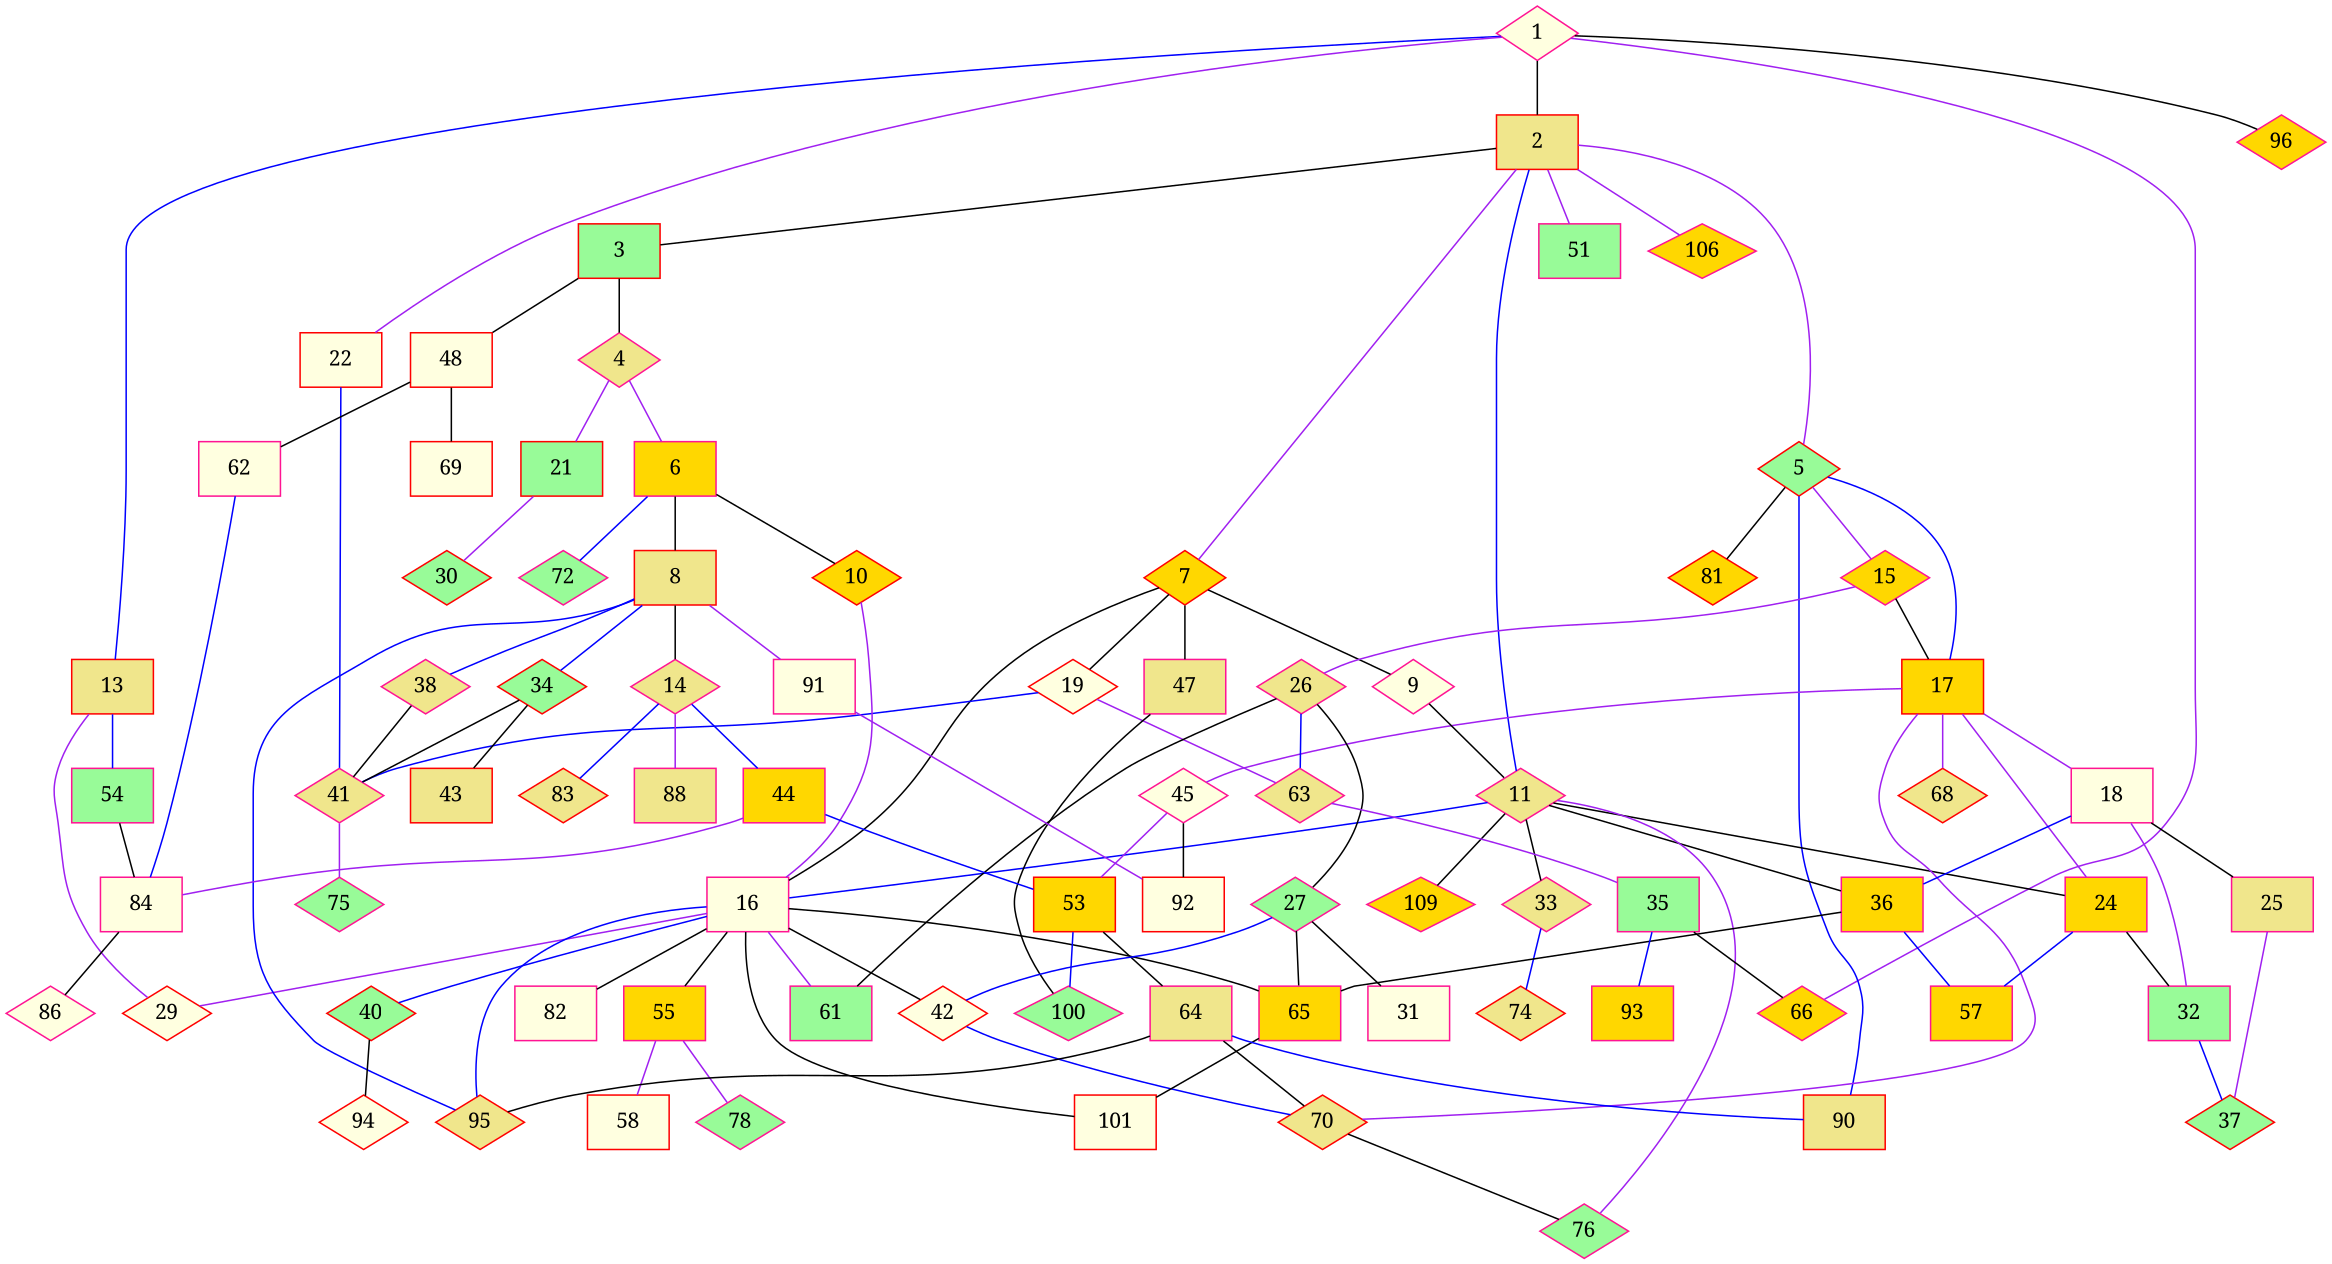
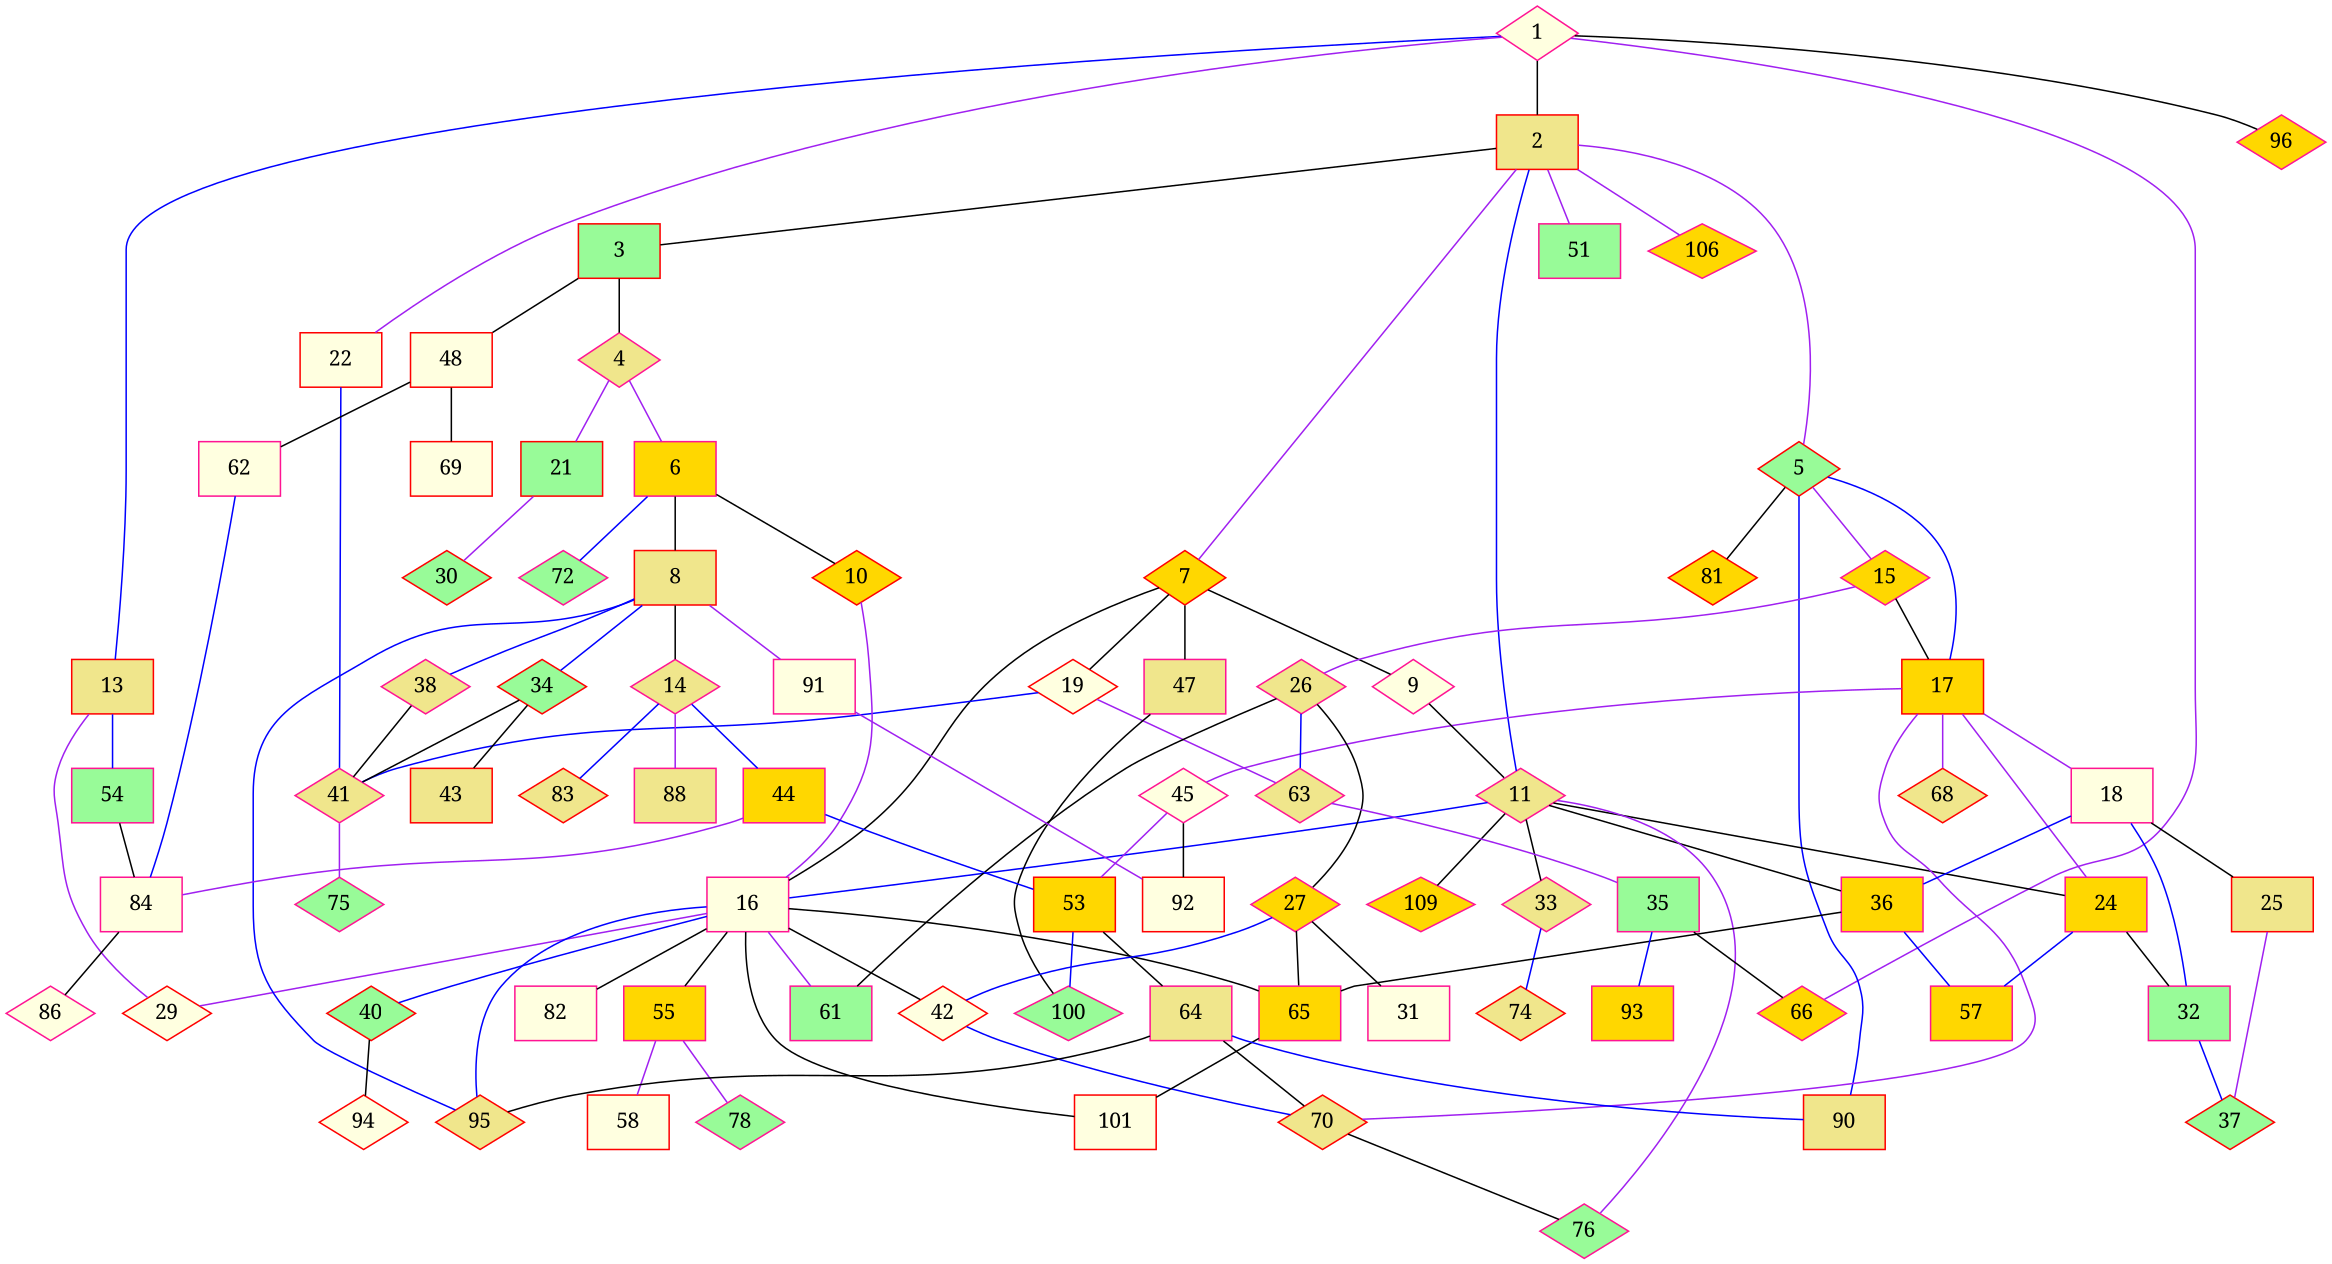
(2169, 901) -> (2169, 901)
(1295, 904) -> (1295, 904)
(2272, 904) -> (2272, 904)
